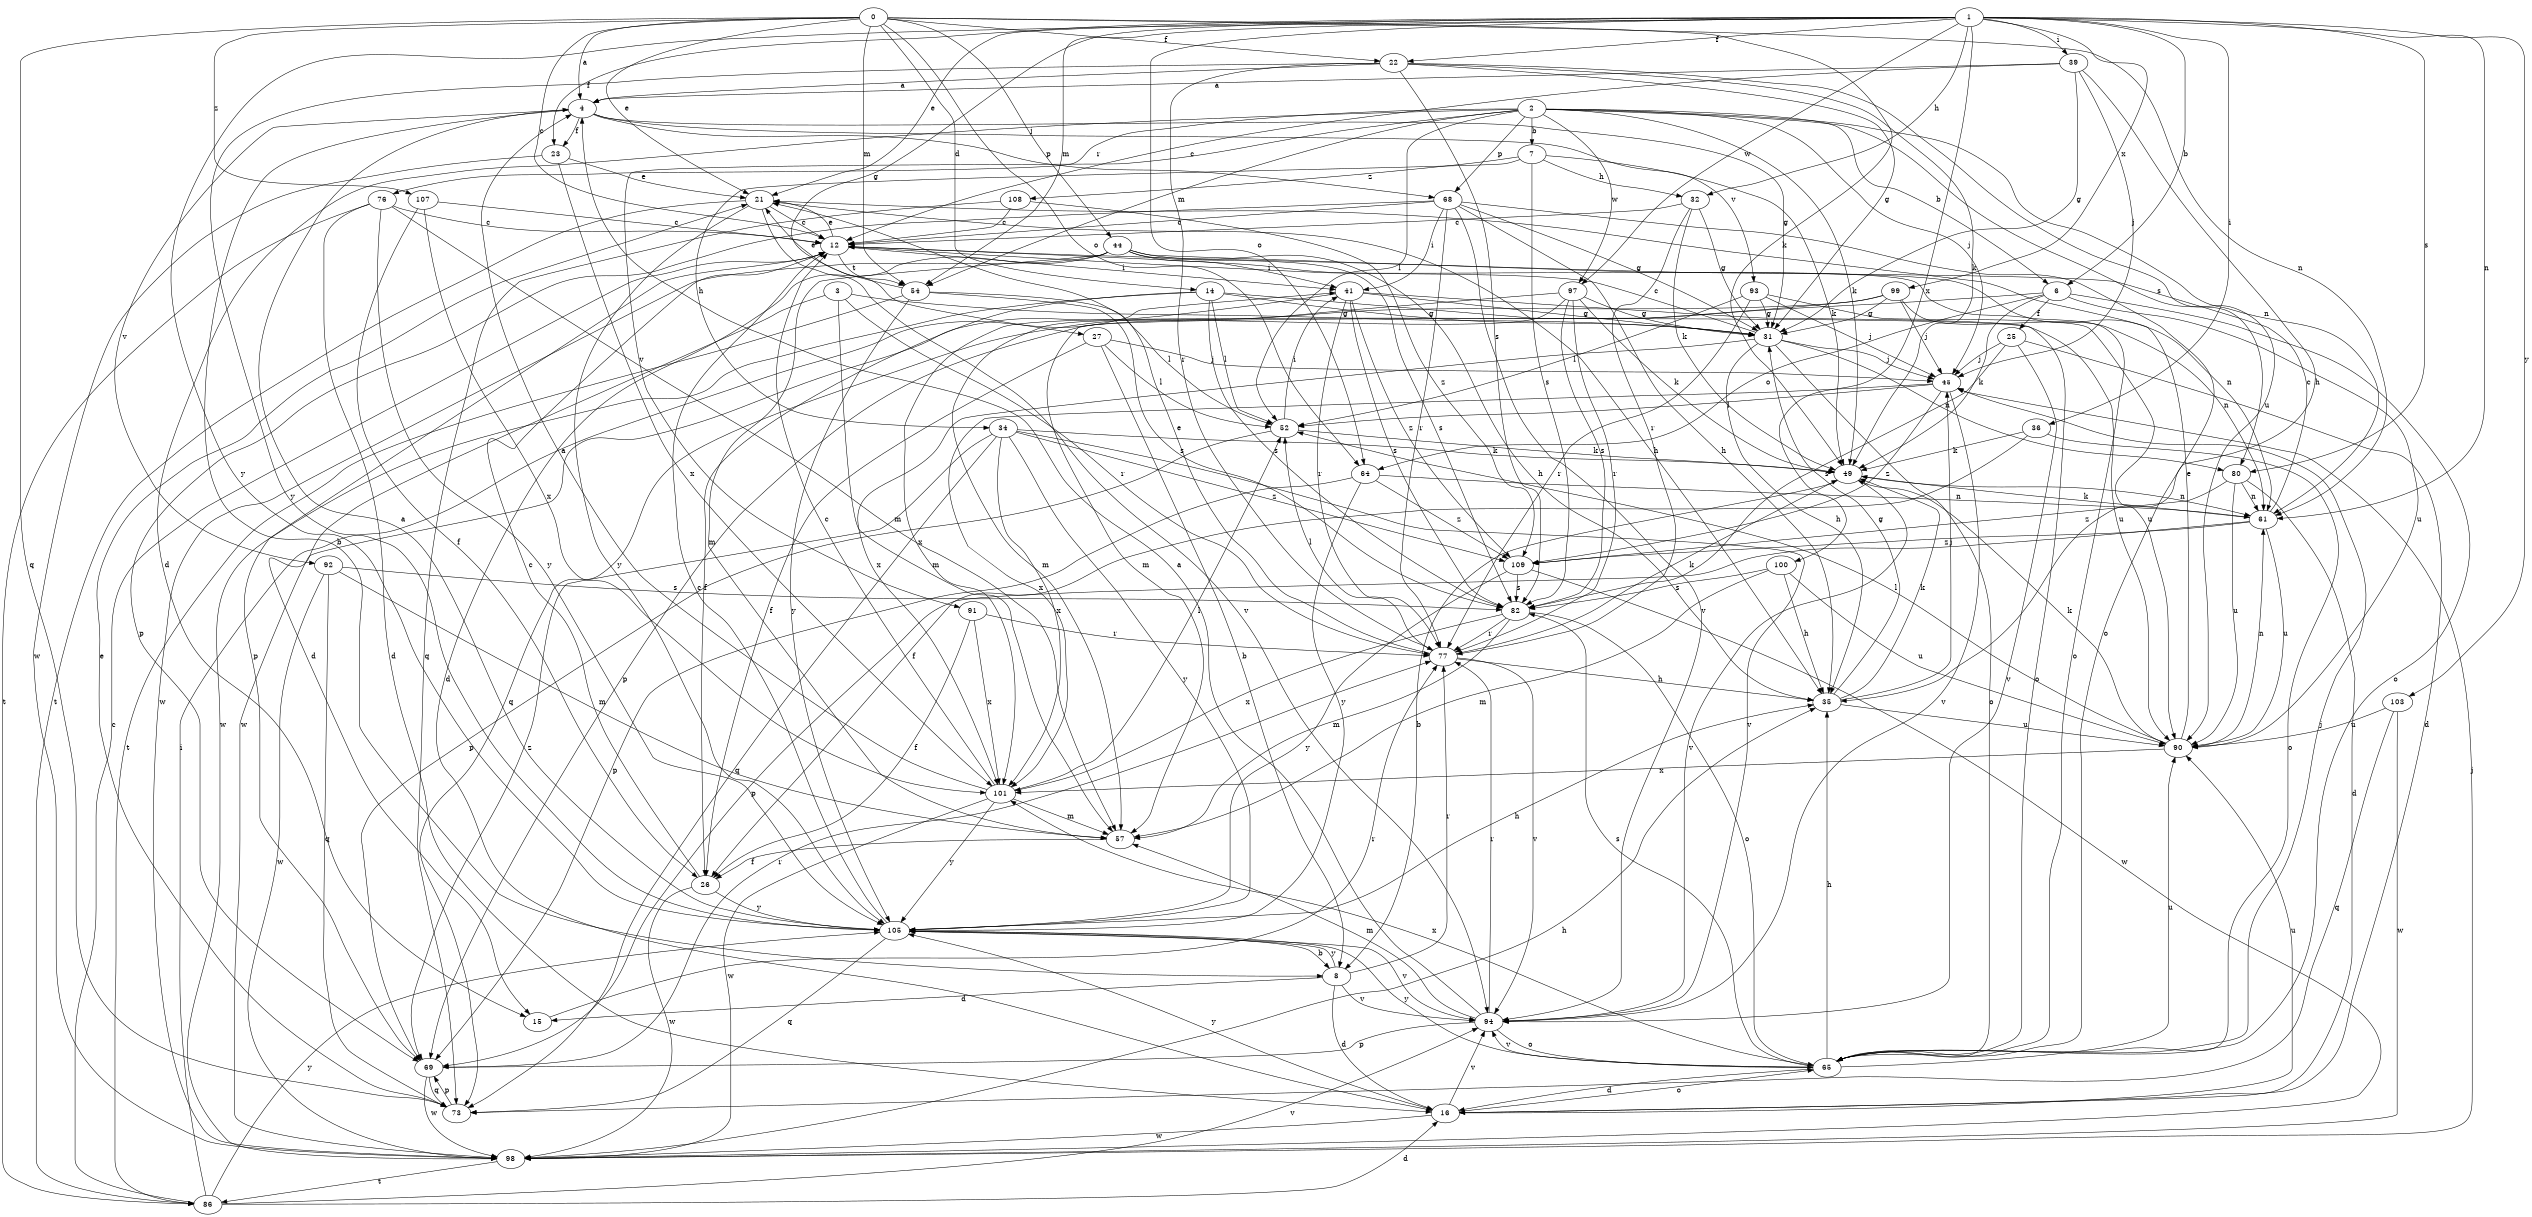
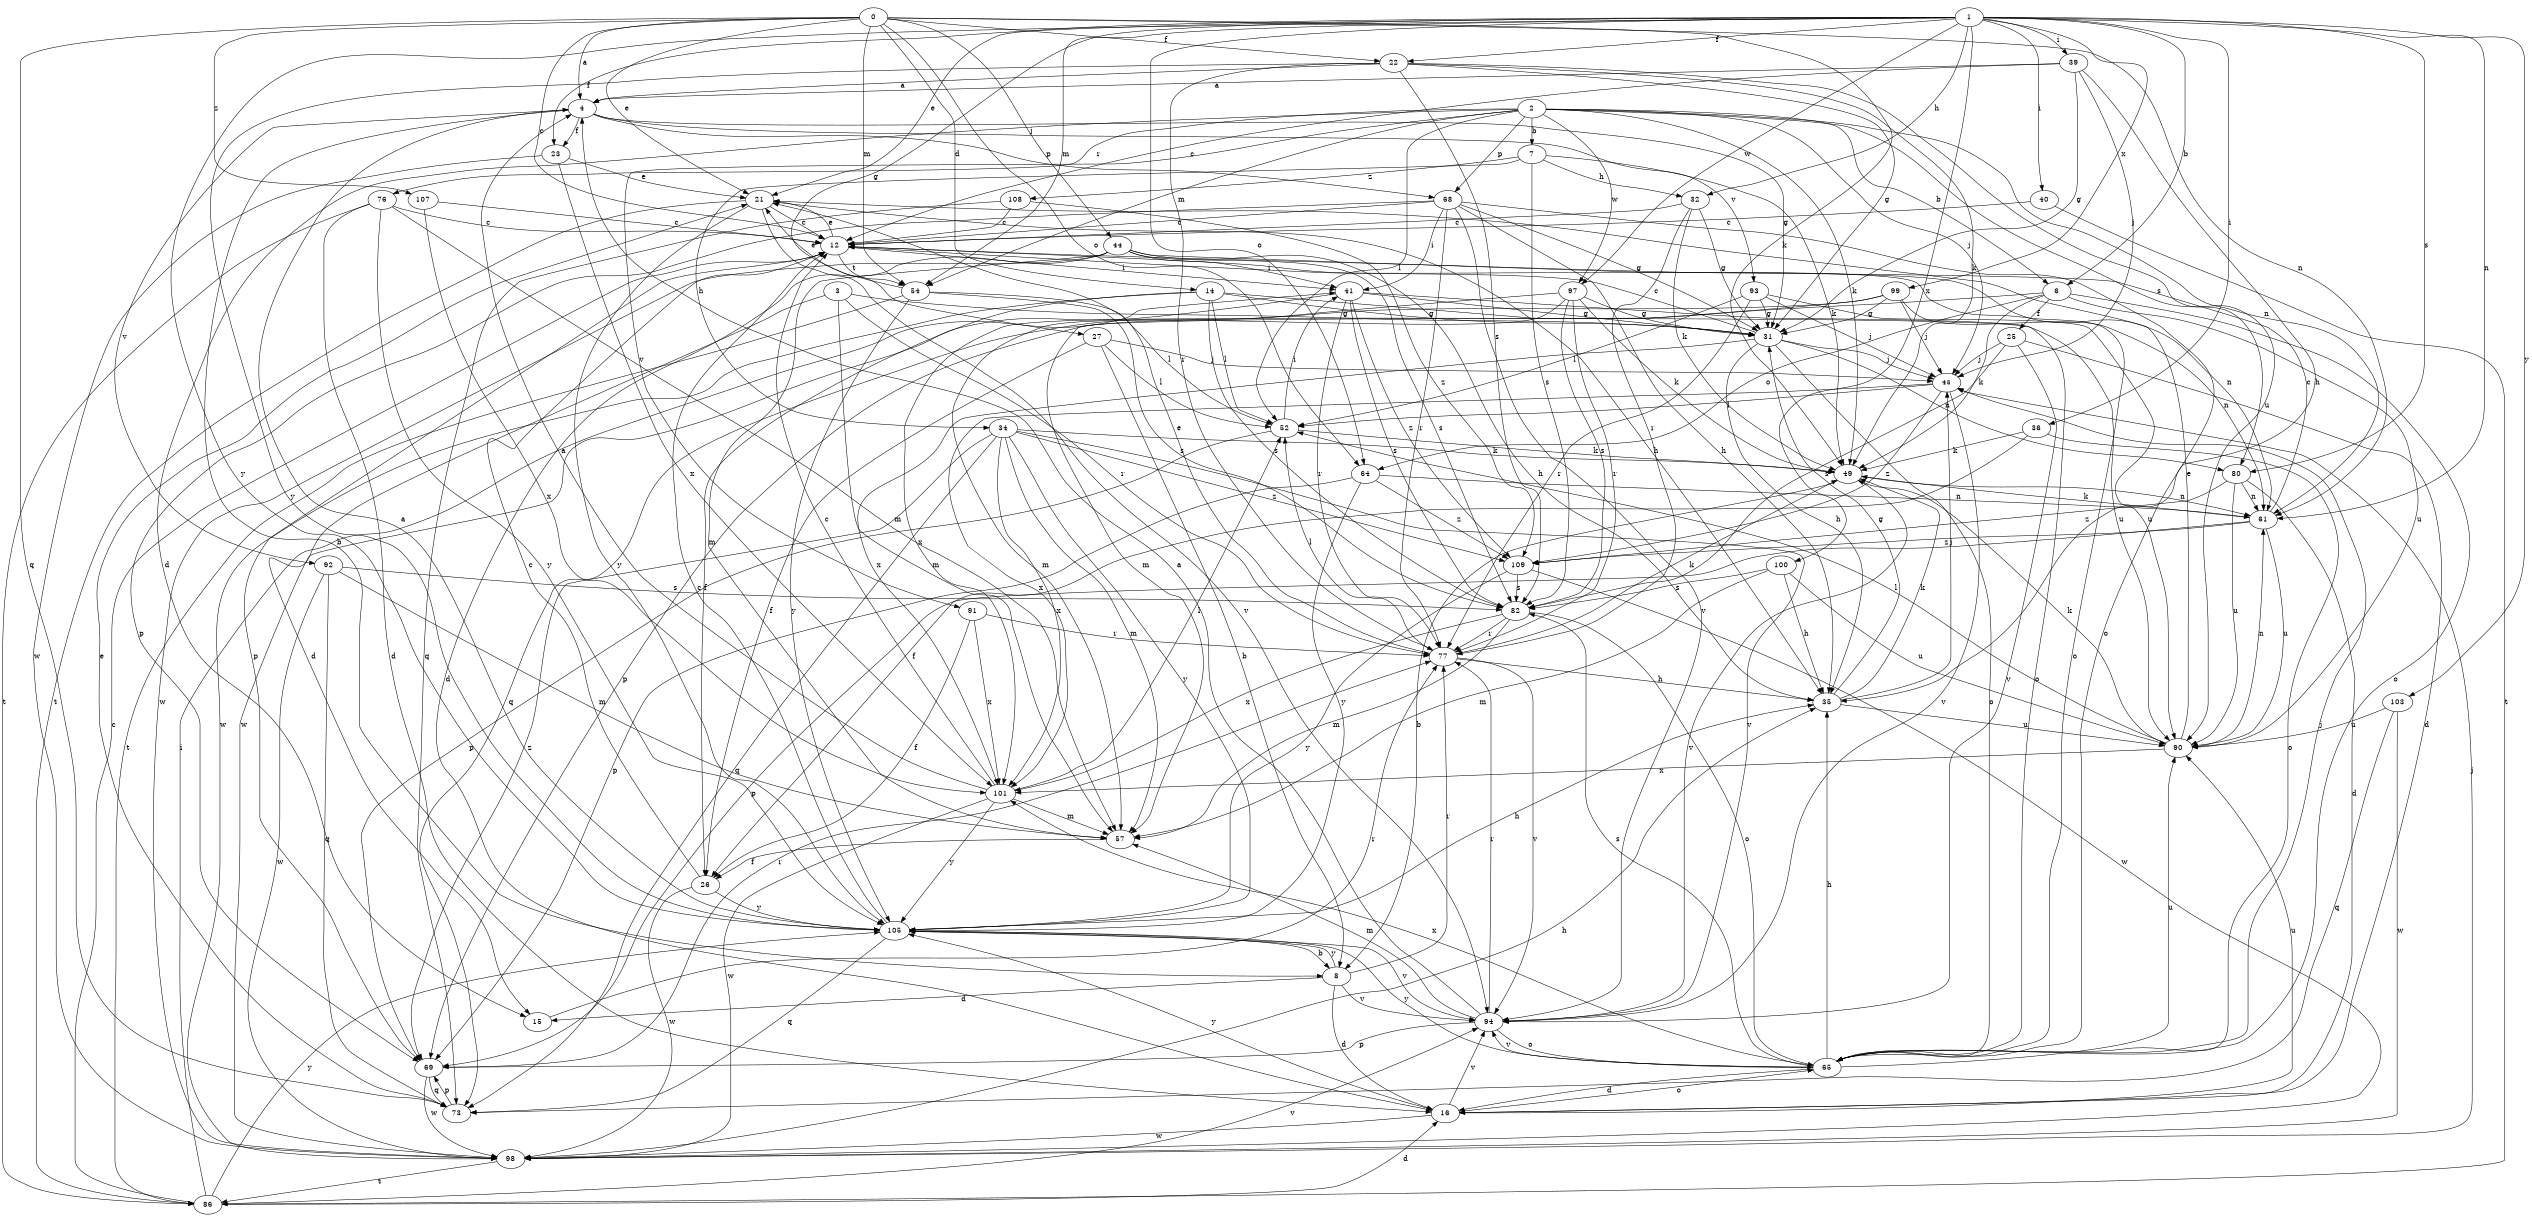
none -> (2044, 200)
(465, 554) -> none
none -> (1121, 619)
